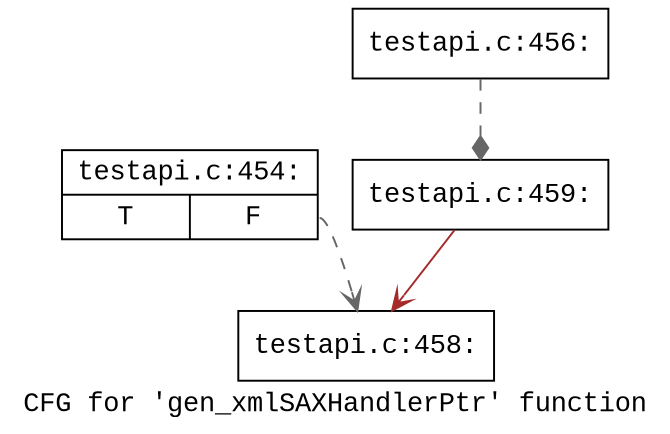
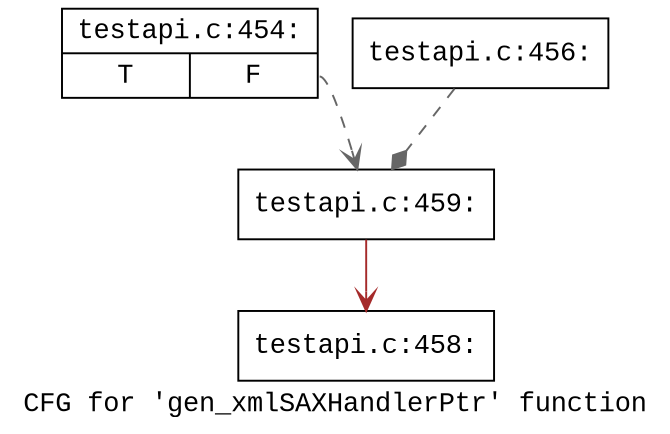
(339, 253) -> (339, 111)
